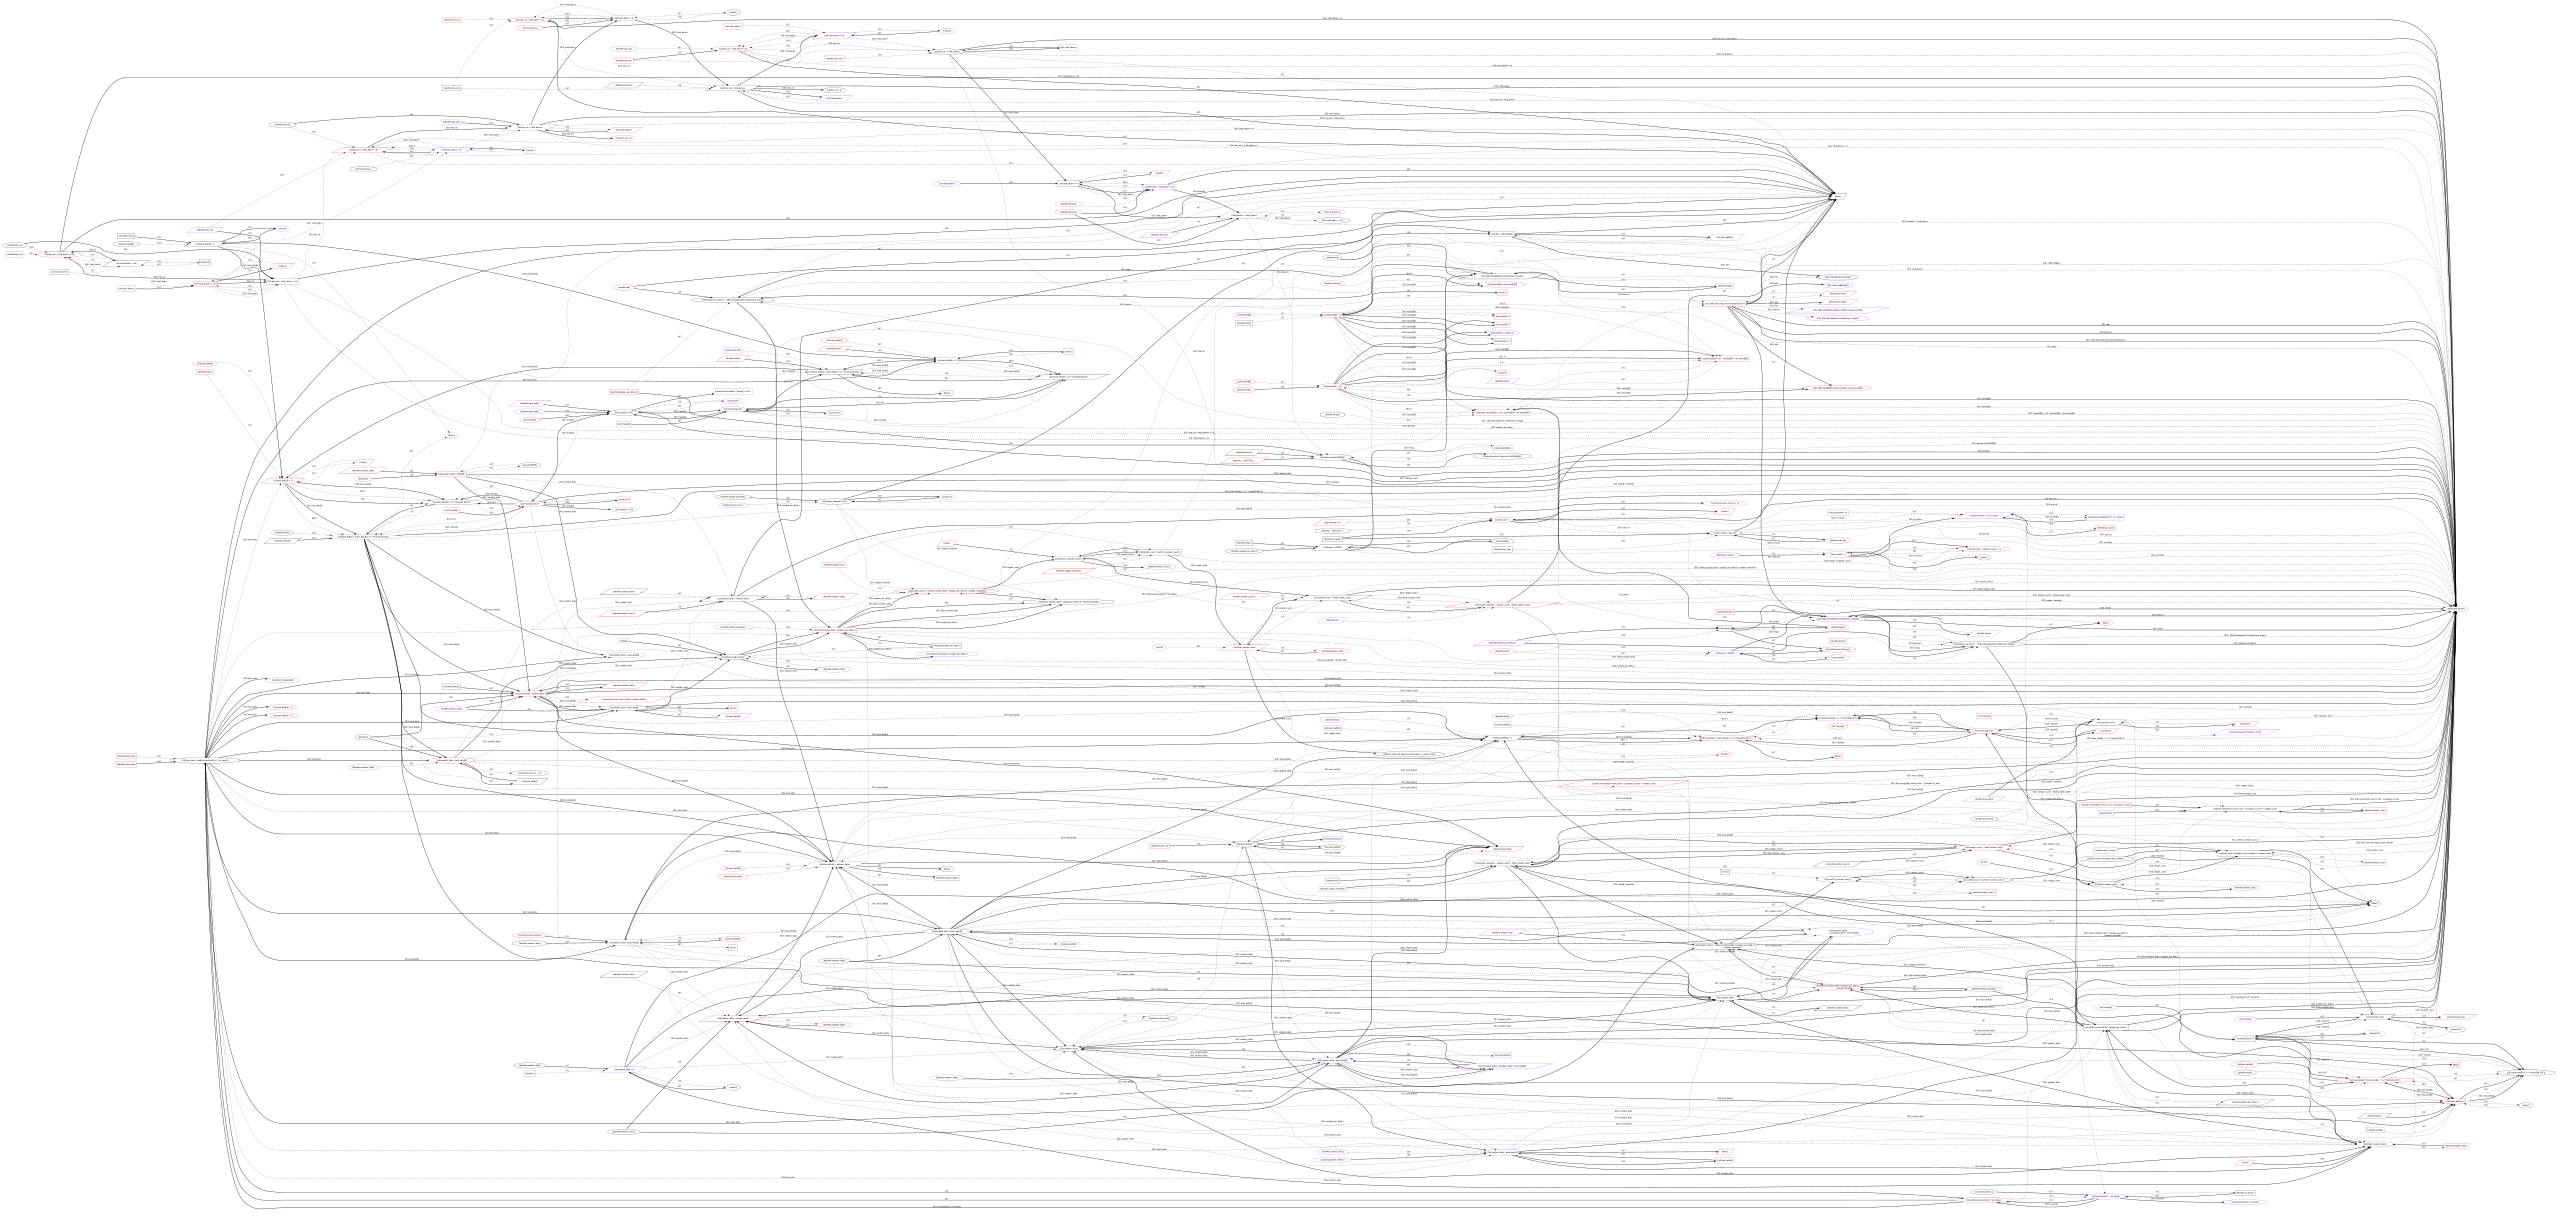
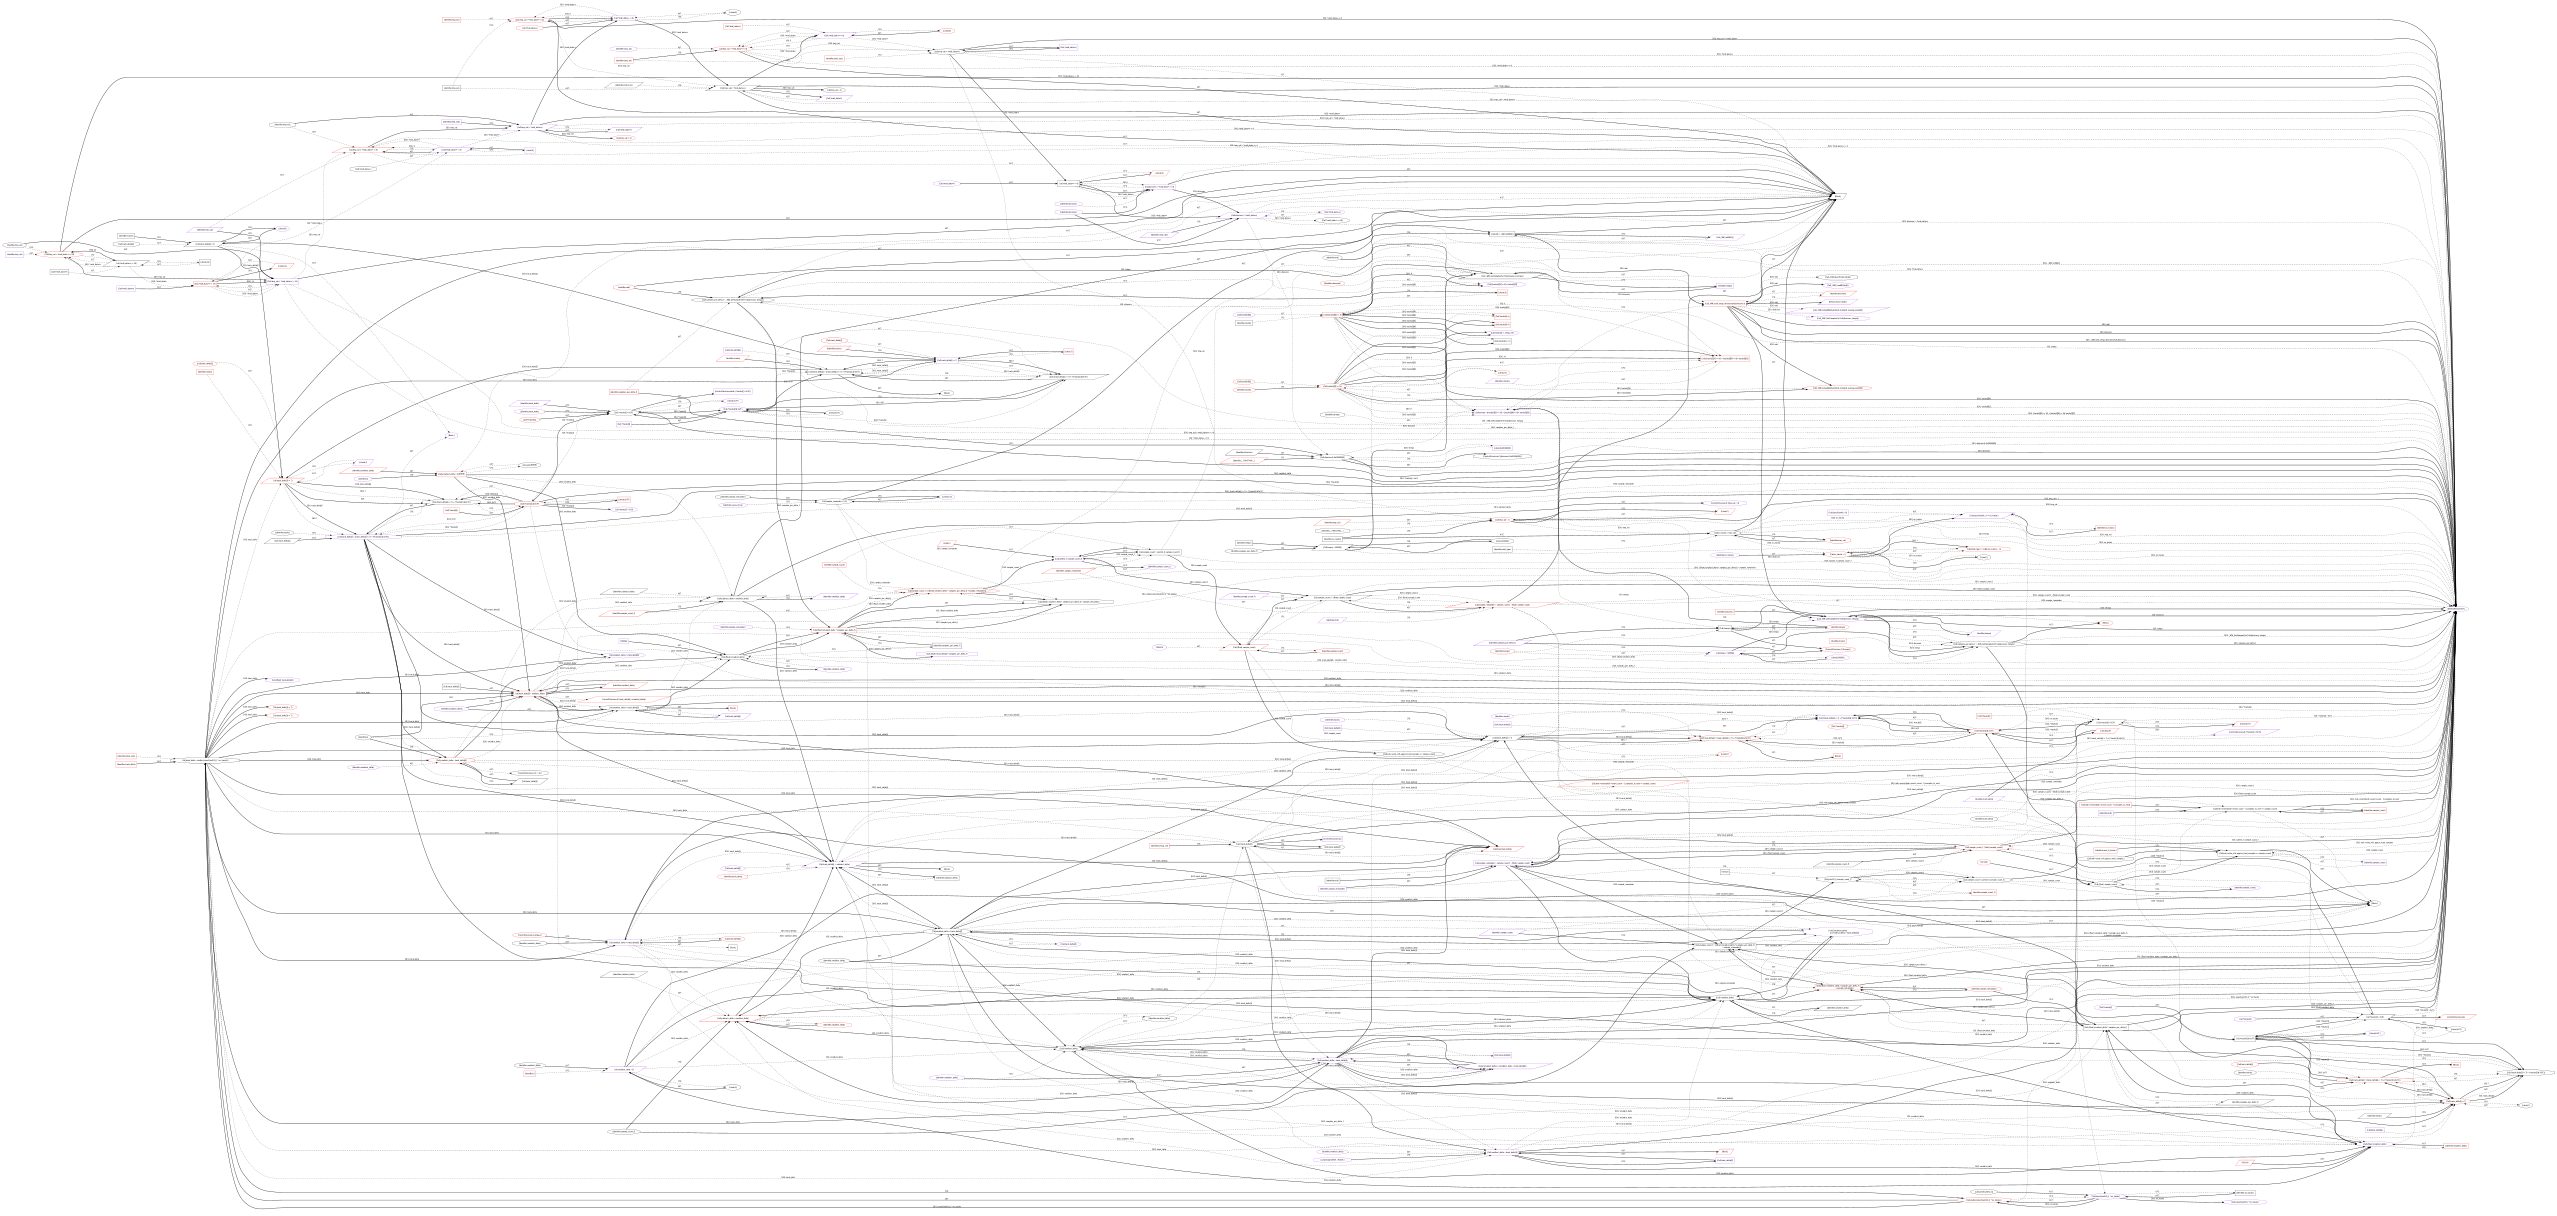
(1664, 264) -> (1610, 272)
(2106, 517) -> none
